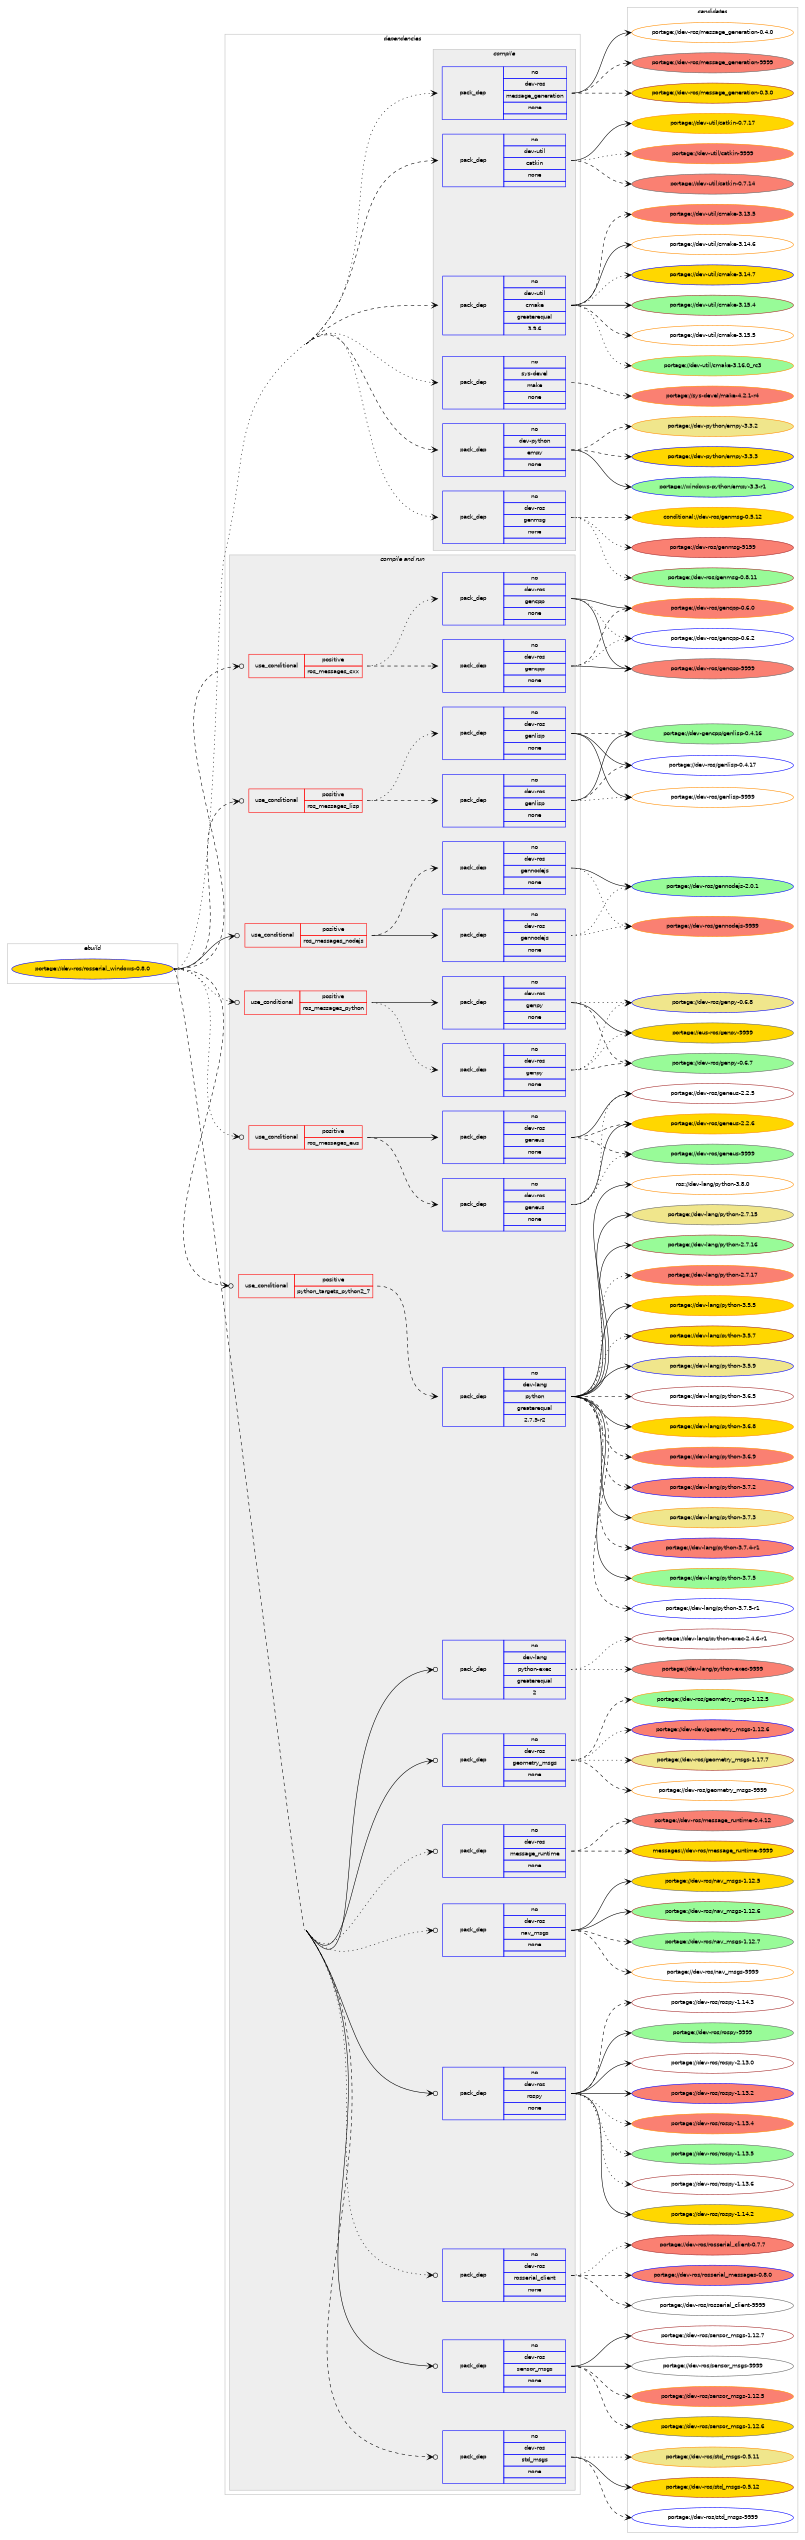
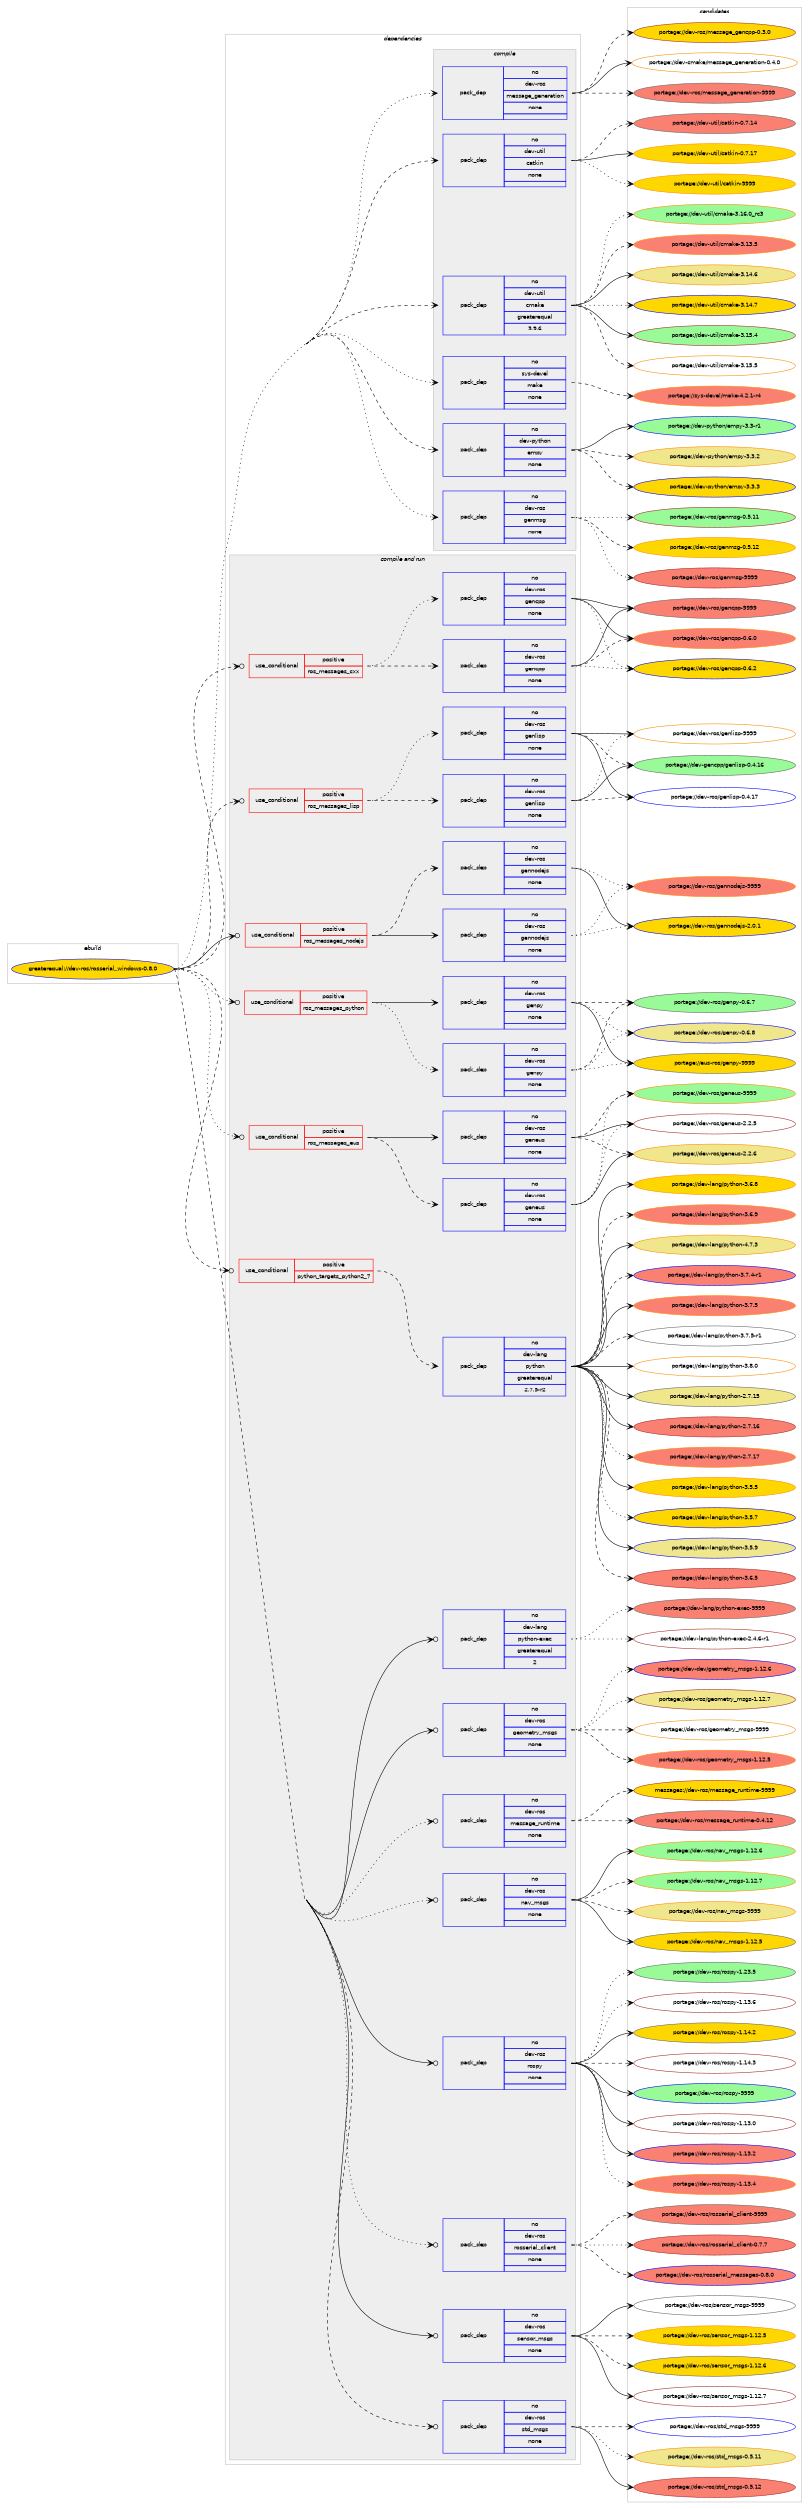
(713, 33) -> (715, 63)
(713, 93) -> (715, 33)
(713, 154) -> (715, 184)
(713, 245) -> (715, 275)
(713, 487) -> (715, 426)
(713, 517) -> (715, 548)
(713, 548) -> (715, 578)
(713, 578) -> (715, 517)
(713, 639) -> (715, 669)
(713, 887) -> (715, 926)
(93, 969) -> (93, 969)
(713, 1124) -> (715, 1154)
(713, 1154) -> (715, 1094)
(713, 1185) -> (715, 1366)
(713, 1245) -> (715, 1427)
(713, 1336) -> (715, 1518)
(713, 1397) -> (715, 1578)
(713, 1488) -> none
(713, 1518) -> (715, 1245)
(713, 1578) -> (715, 1306)
(713, 1609) -> (715, 1336)
(713, 1700) -> (715, 1760)
(713, 1760) -> (715, 1700)
(713, 1912) -> (715, 1851)
(713, 1942) -> (715, 1881)
(713, 1972) -> (715, 1912)
(713, 2033) -> (715, 2094)
(713, 2063) -> (715, 2124)
(713, 2154) -> (715, 1972)
(713, 2306) -> (715, 2215)
(713, 2397) -> (715, 2336)
(713, 2487) -> (715, 2487)
